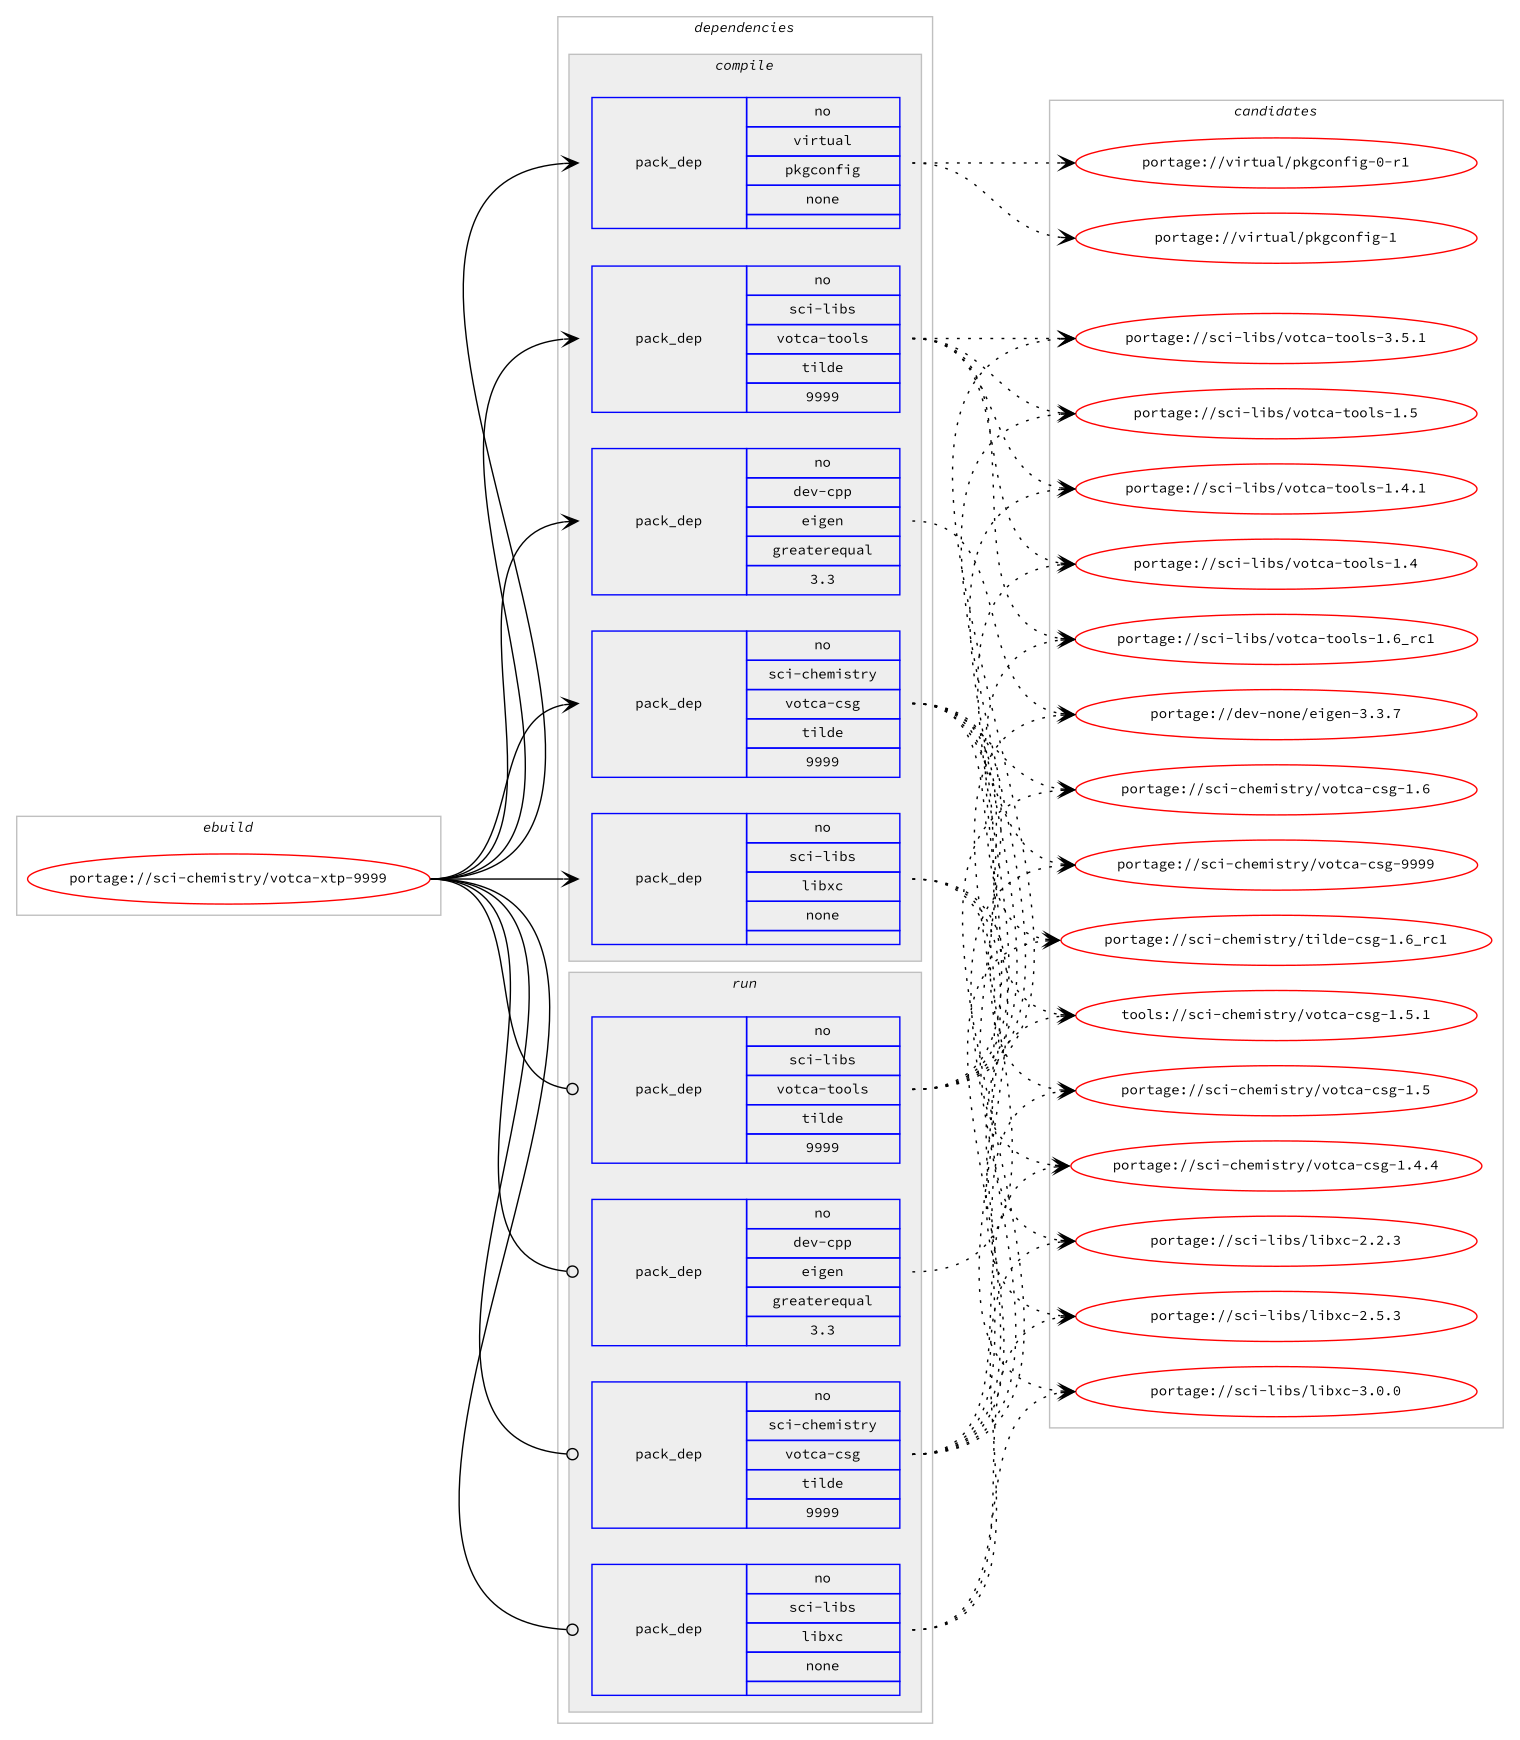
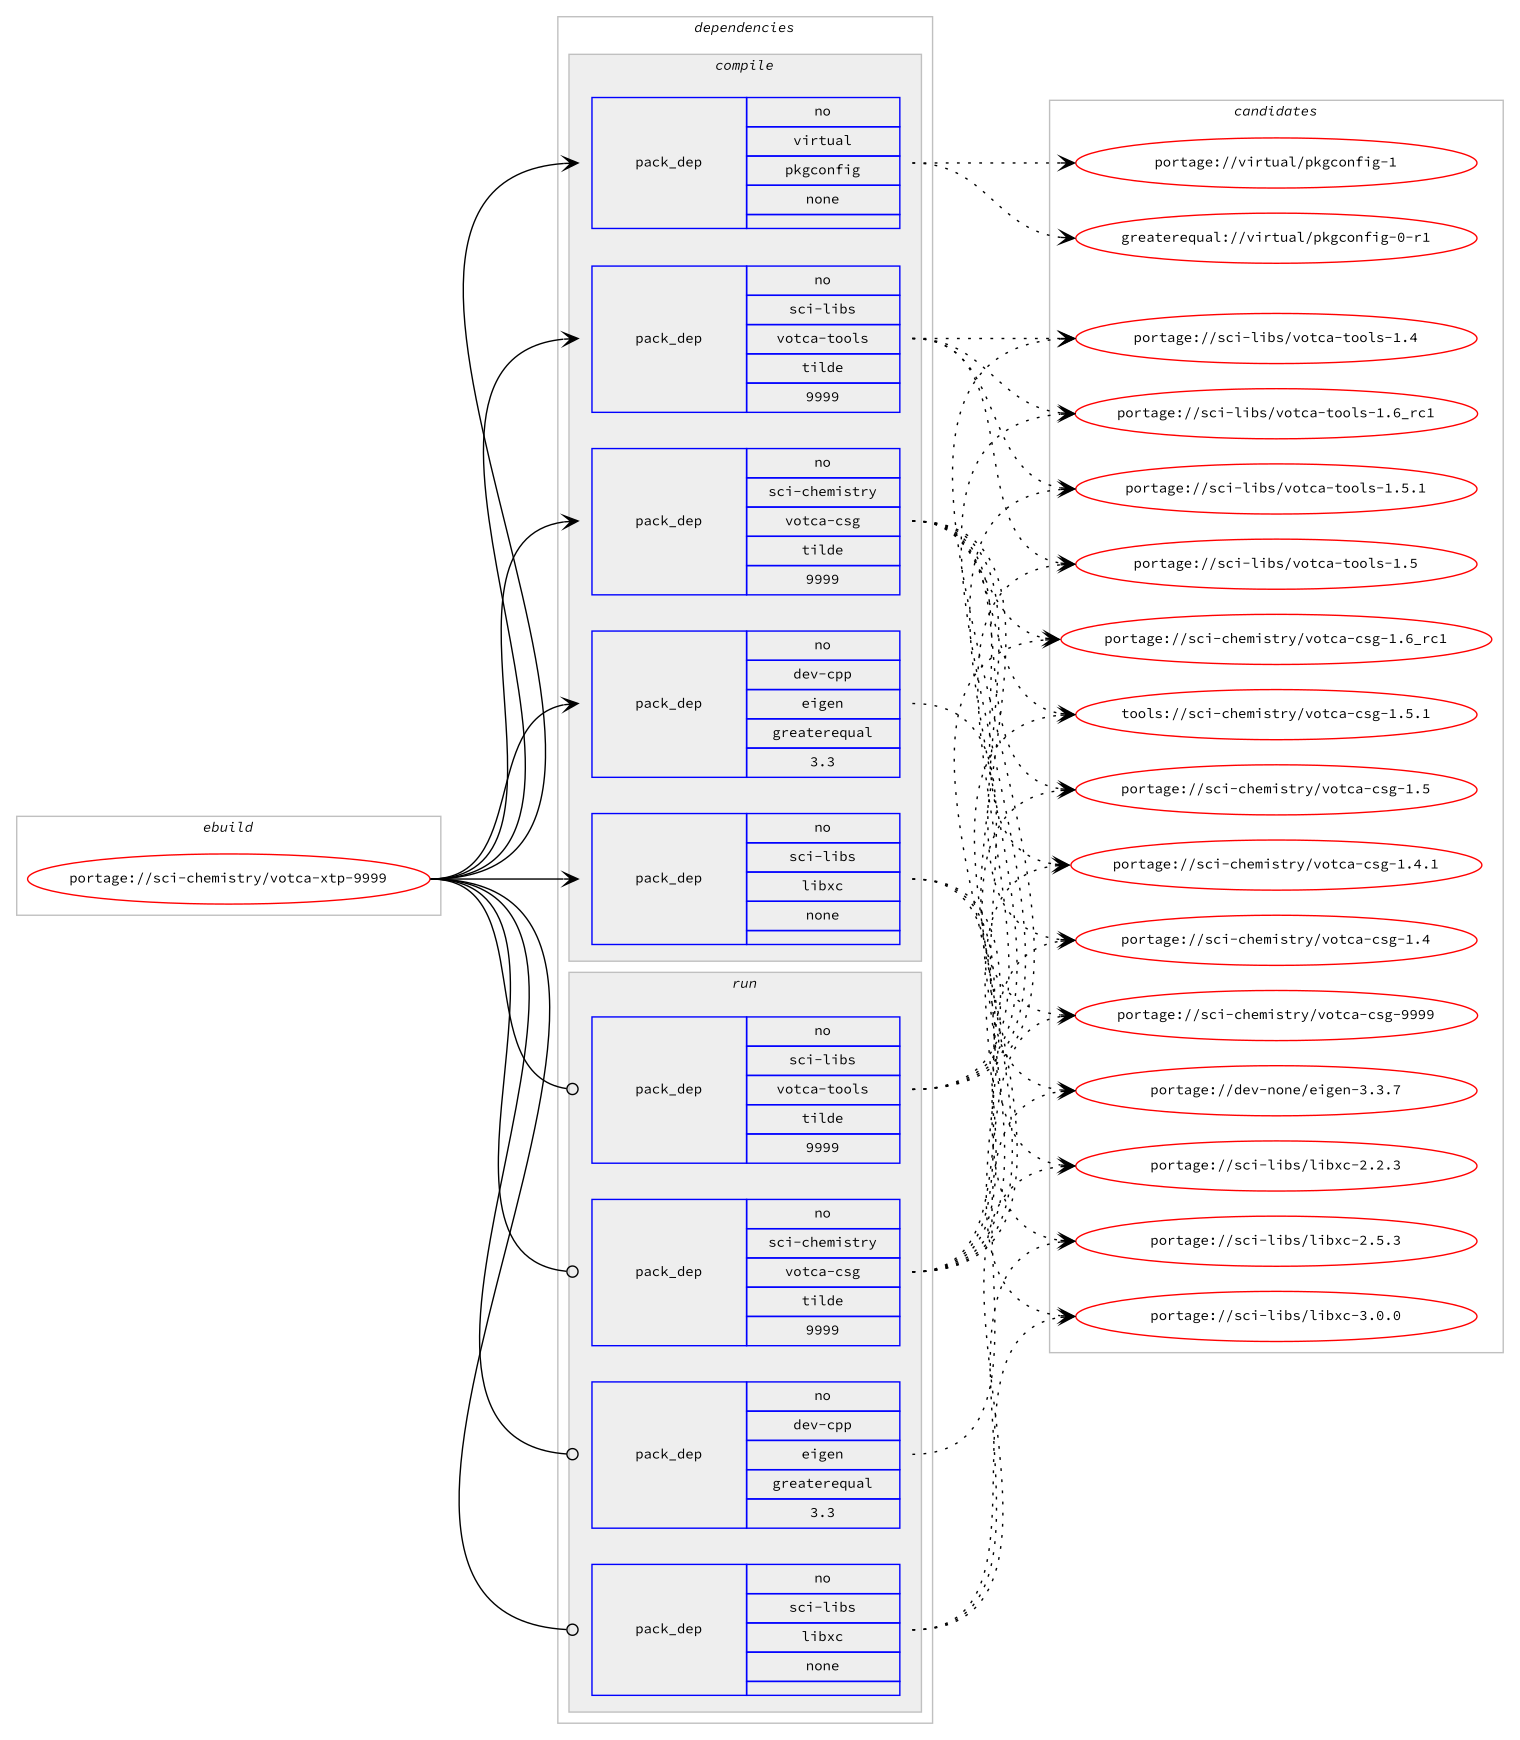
(1276, 163) -> (1276, 238)
(1276, 339) -> (1276, 489)
(1276, 489) -> none
(1276, 790) -> (1276, 940)
(1276, 940) -> (1276, 639)
(1276, 1166) -> (1276, 865)
